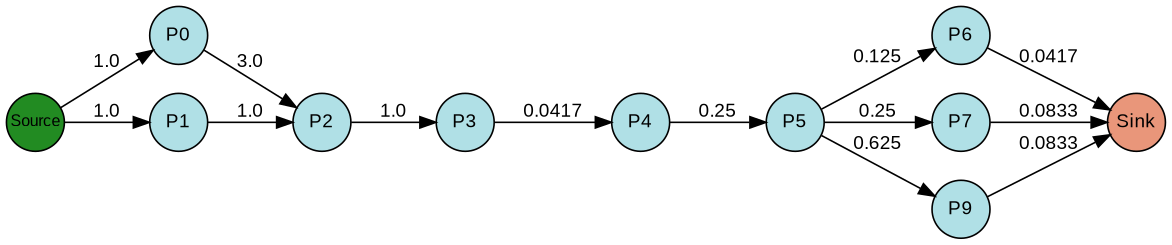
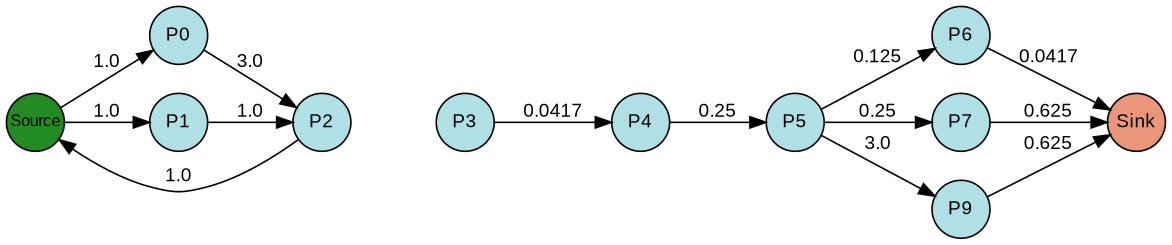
(1049, 112) -> (1049, 112)
(386, 122) -> (187, 191)
(878, 144) -> (878, 144)
(1049, 144) -> (1049, 144)
